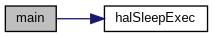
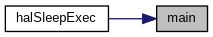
(73, 19) -> (126, 19)
